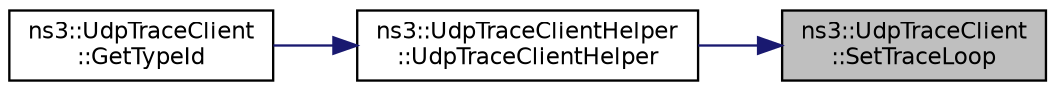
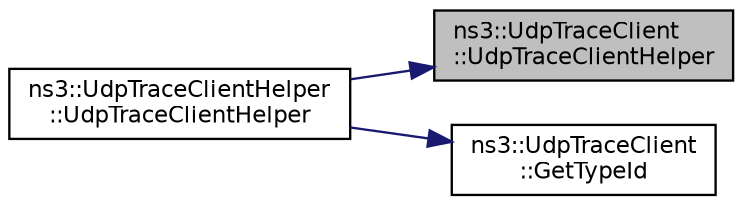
(303, 46) -> (389, 133)
(914, 46) -> (584, 46)
